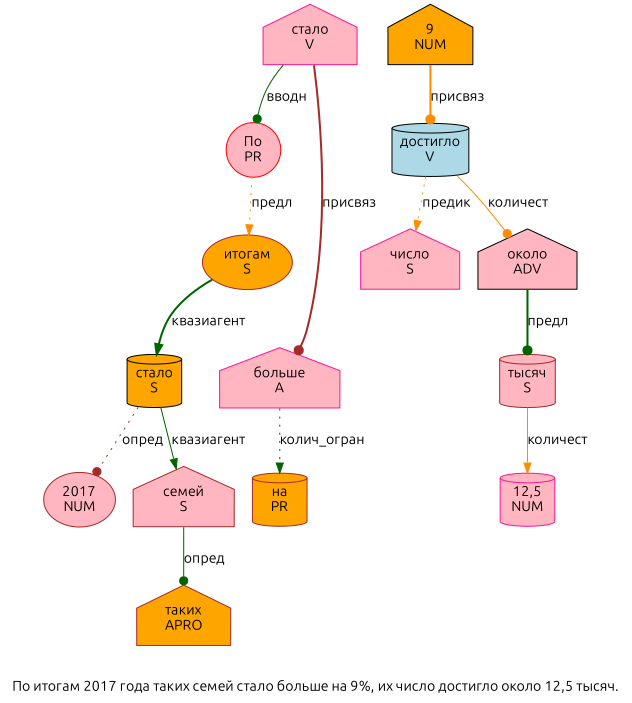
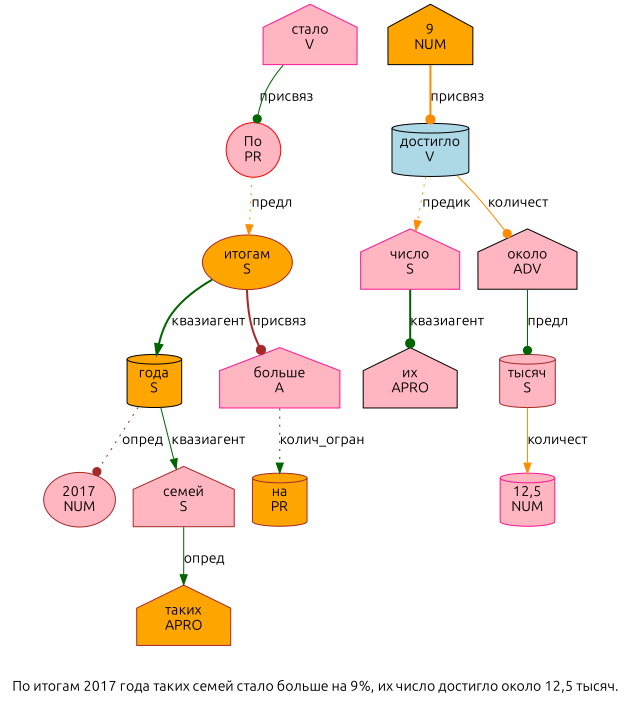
(287, 97) -> (287, 97)
(322, 207) -> (250, 319)
(527, 318) -> (527, 318)
(154, 381) -> (154, 381)
none -> (410, 381)
(184, 552) -> (184, 552)
